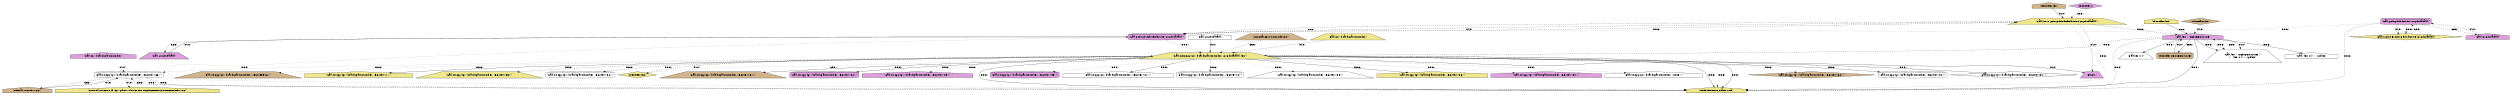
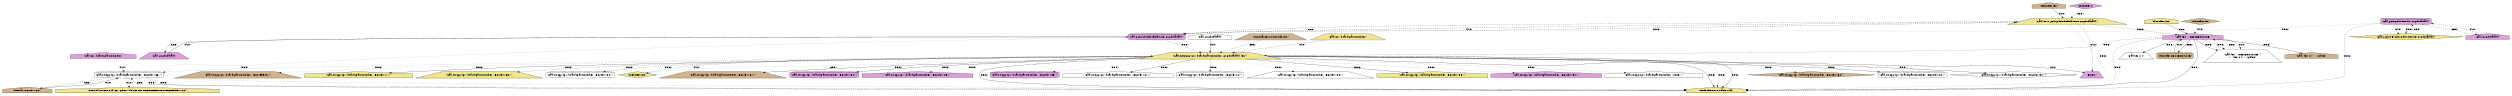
(2311, 56) -> (2311, 56)
